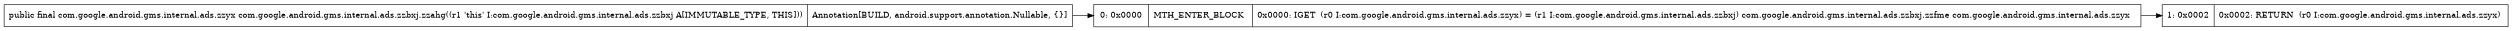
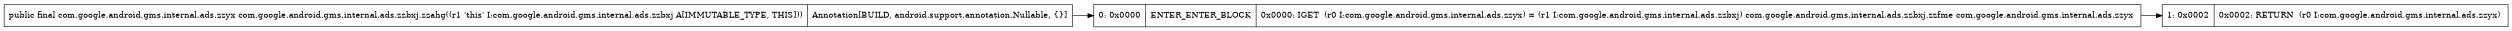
(1199, 15) -> (1201, 15)
